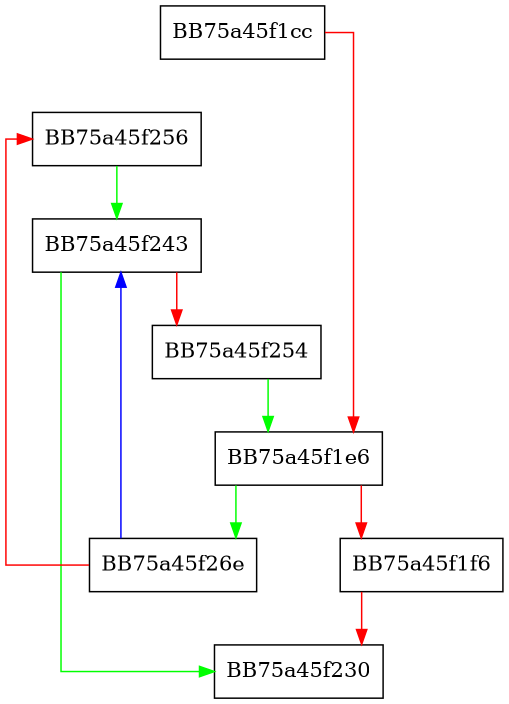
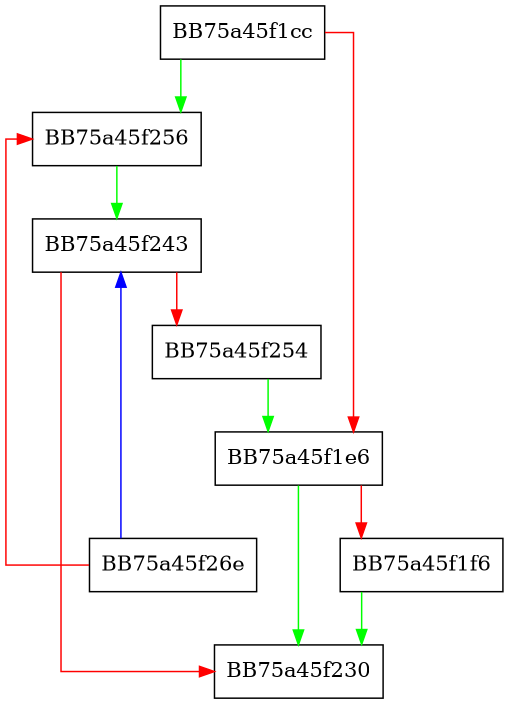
none -> (181, 78)
(236, 504) -> (298, 558)
(61, 541) -> (61, 541)
(362, 611) -> (362, 611)
